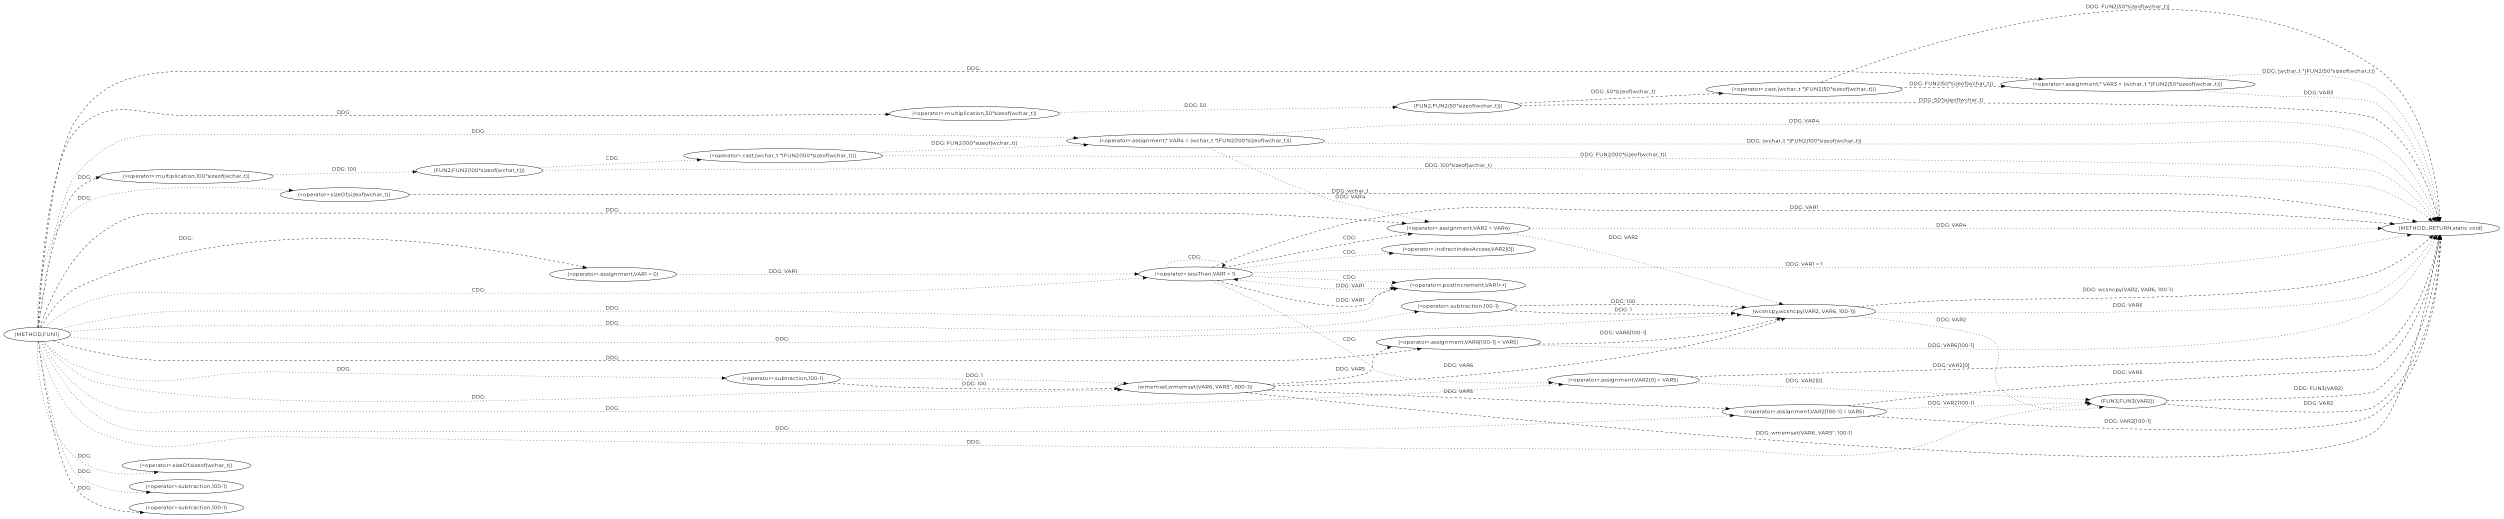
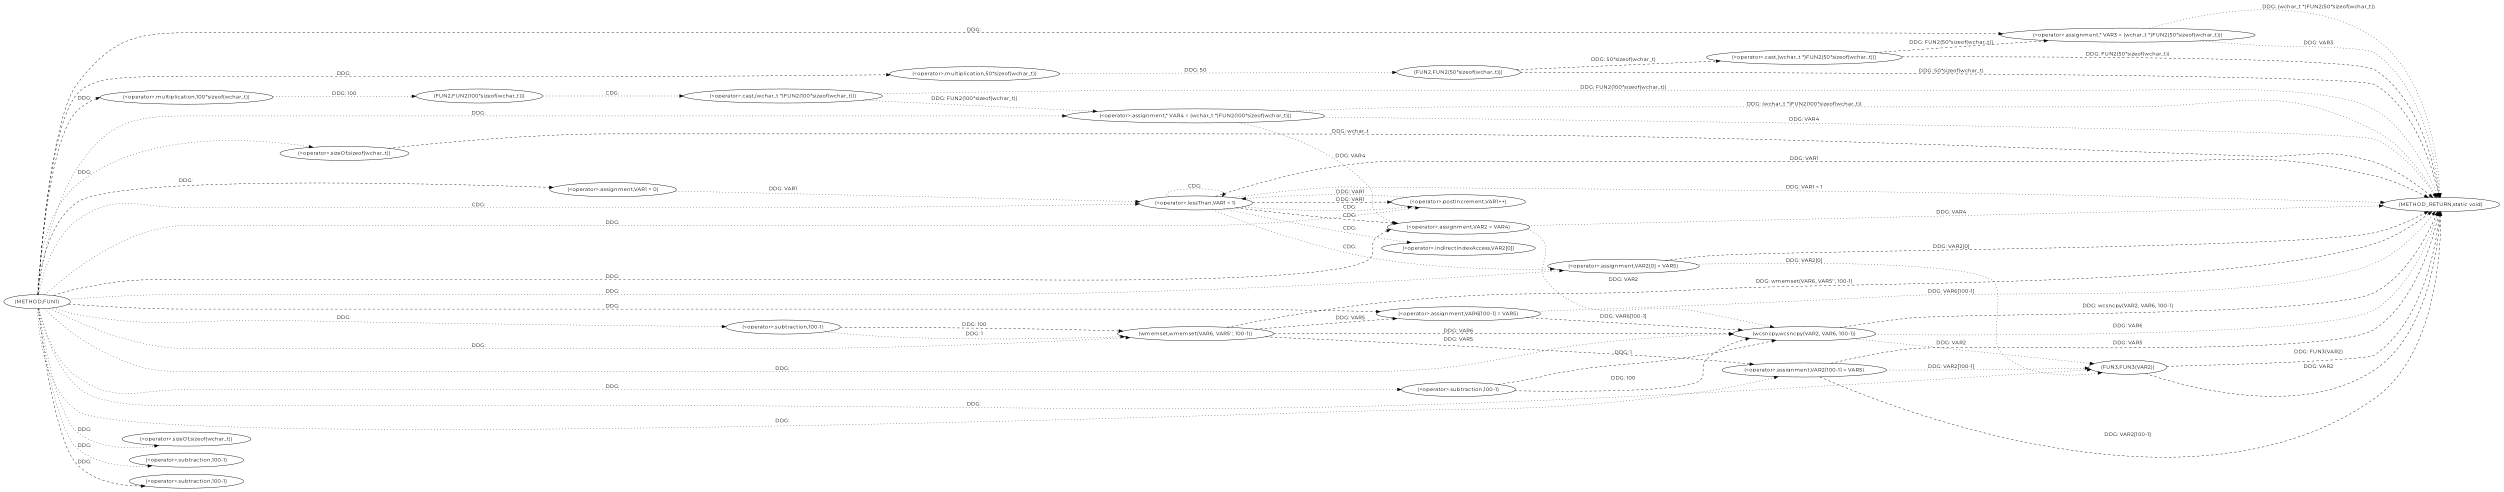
(1490, 169) -> none
(1196, 387) -> (1196, 334)
